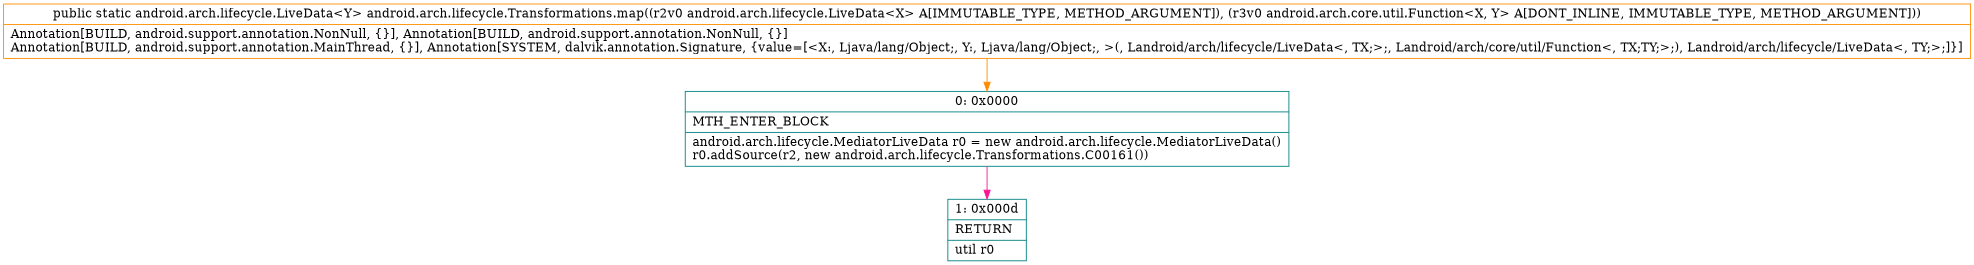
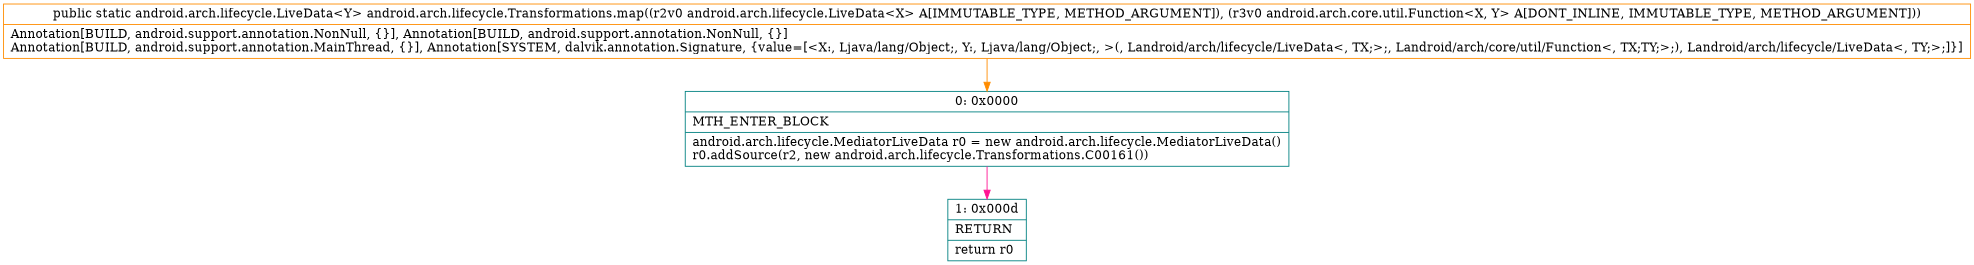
(975, 250) -> (985, 250)
